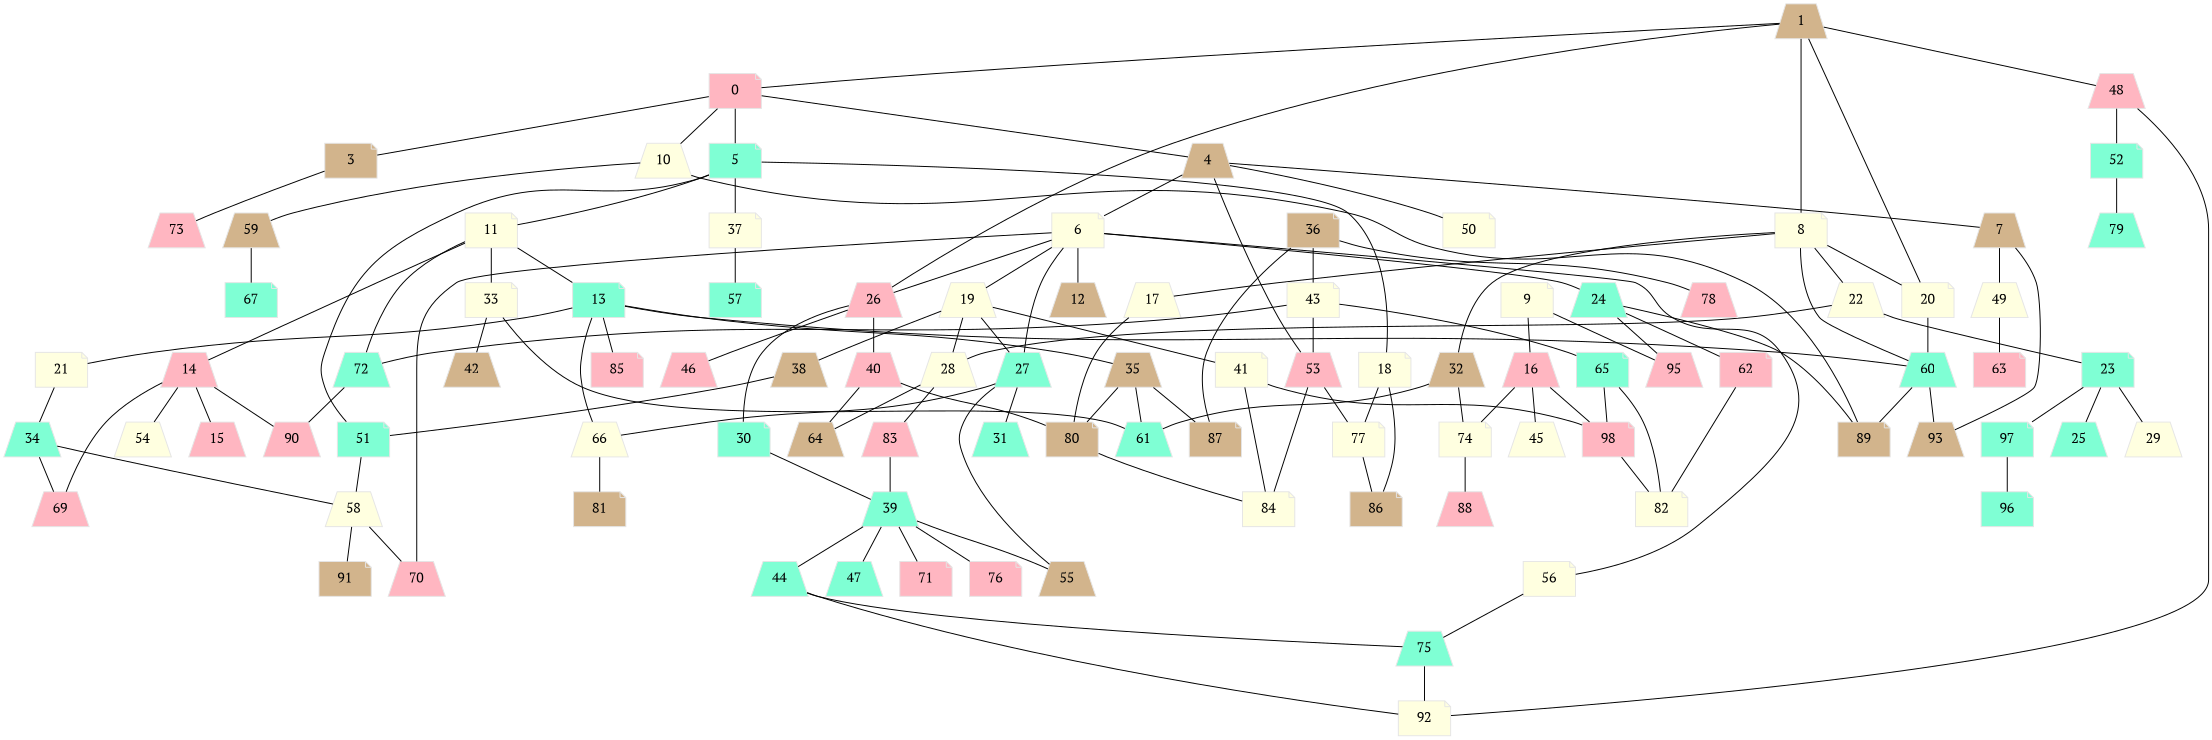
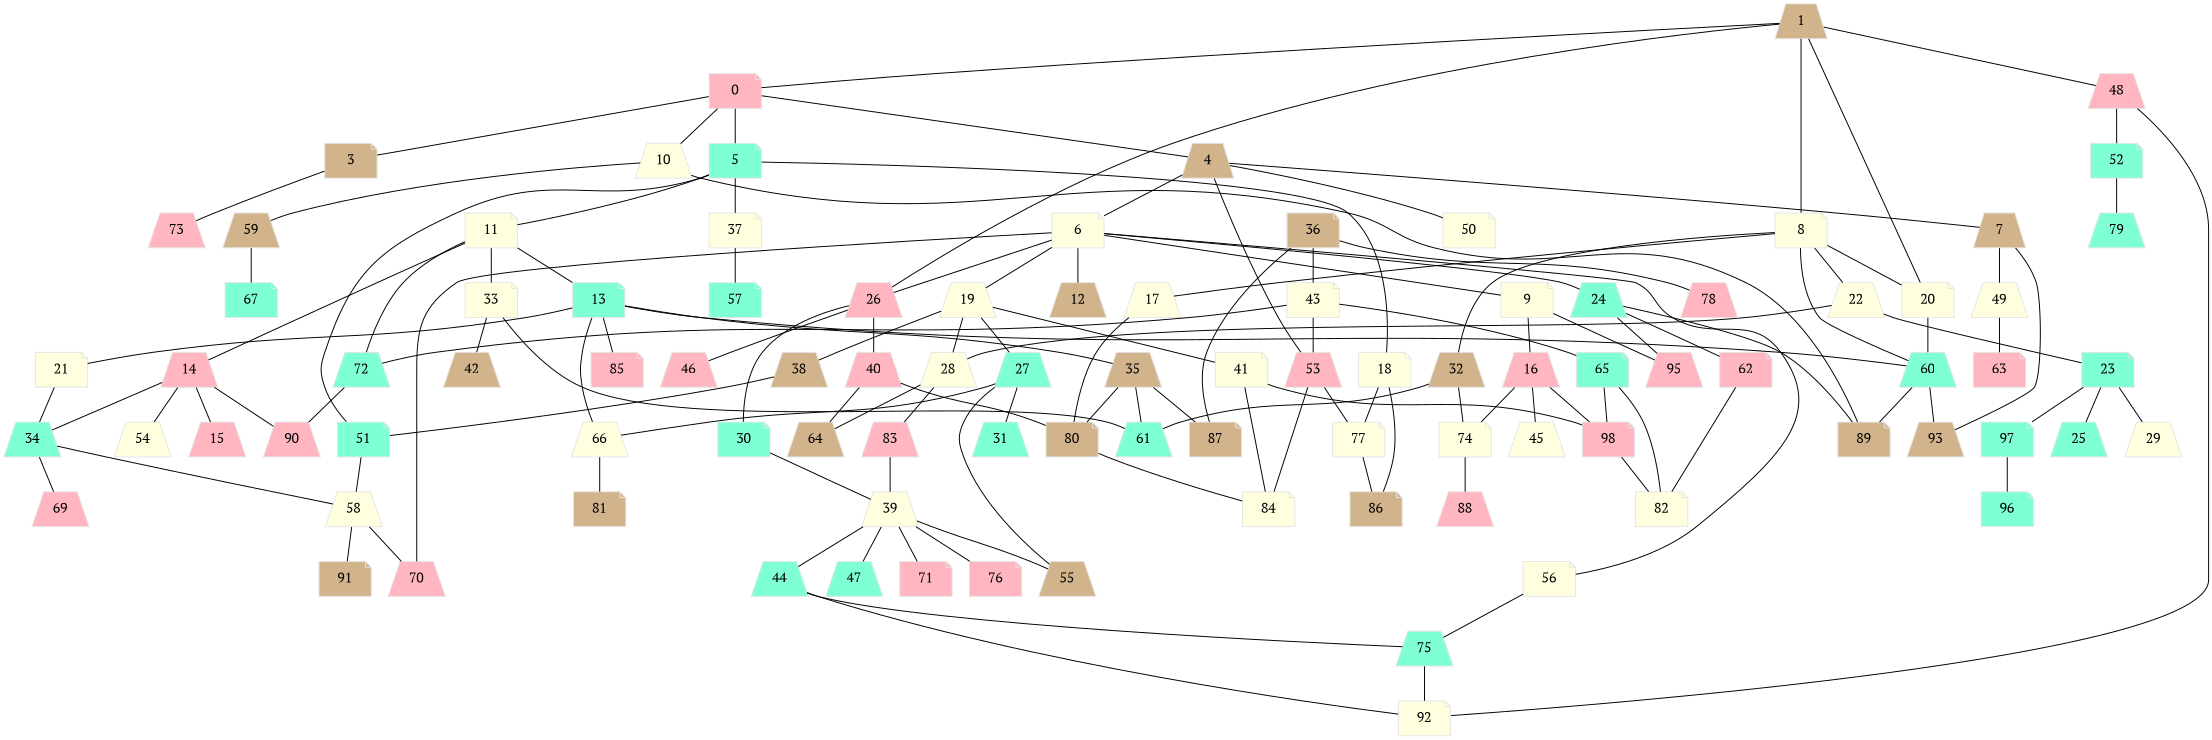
(1036, 297) -> (1303, 265)
(102, 426) -> (107, 406)
(890, 509) -> (890, 509)
